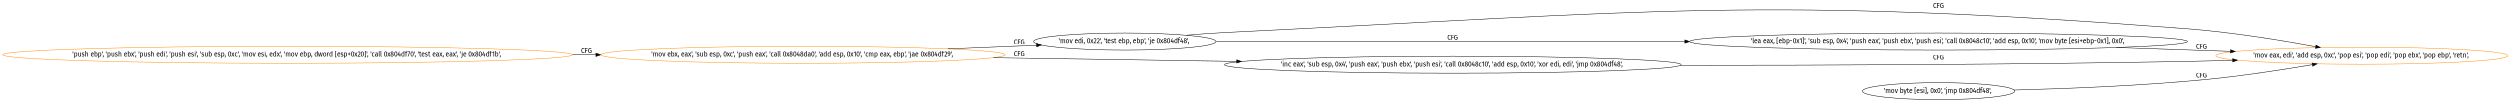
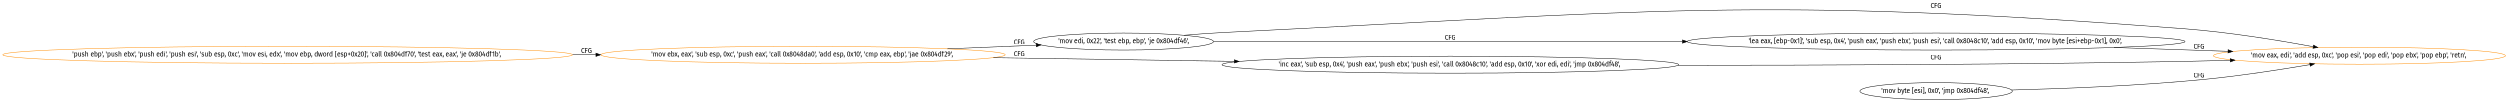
(1125, 42) -> (1124, 42)
